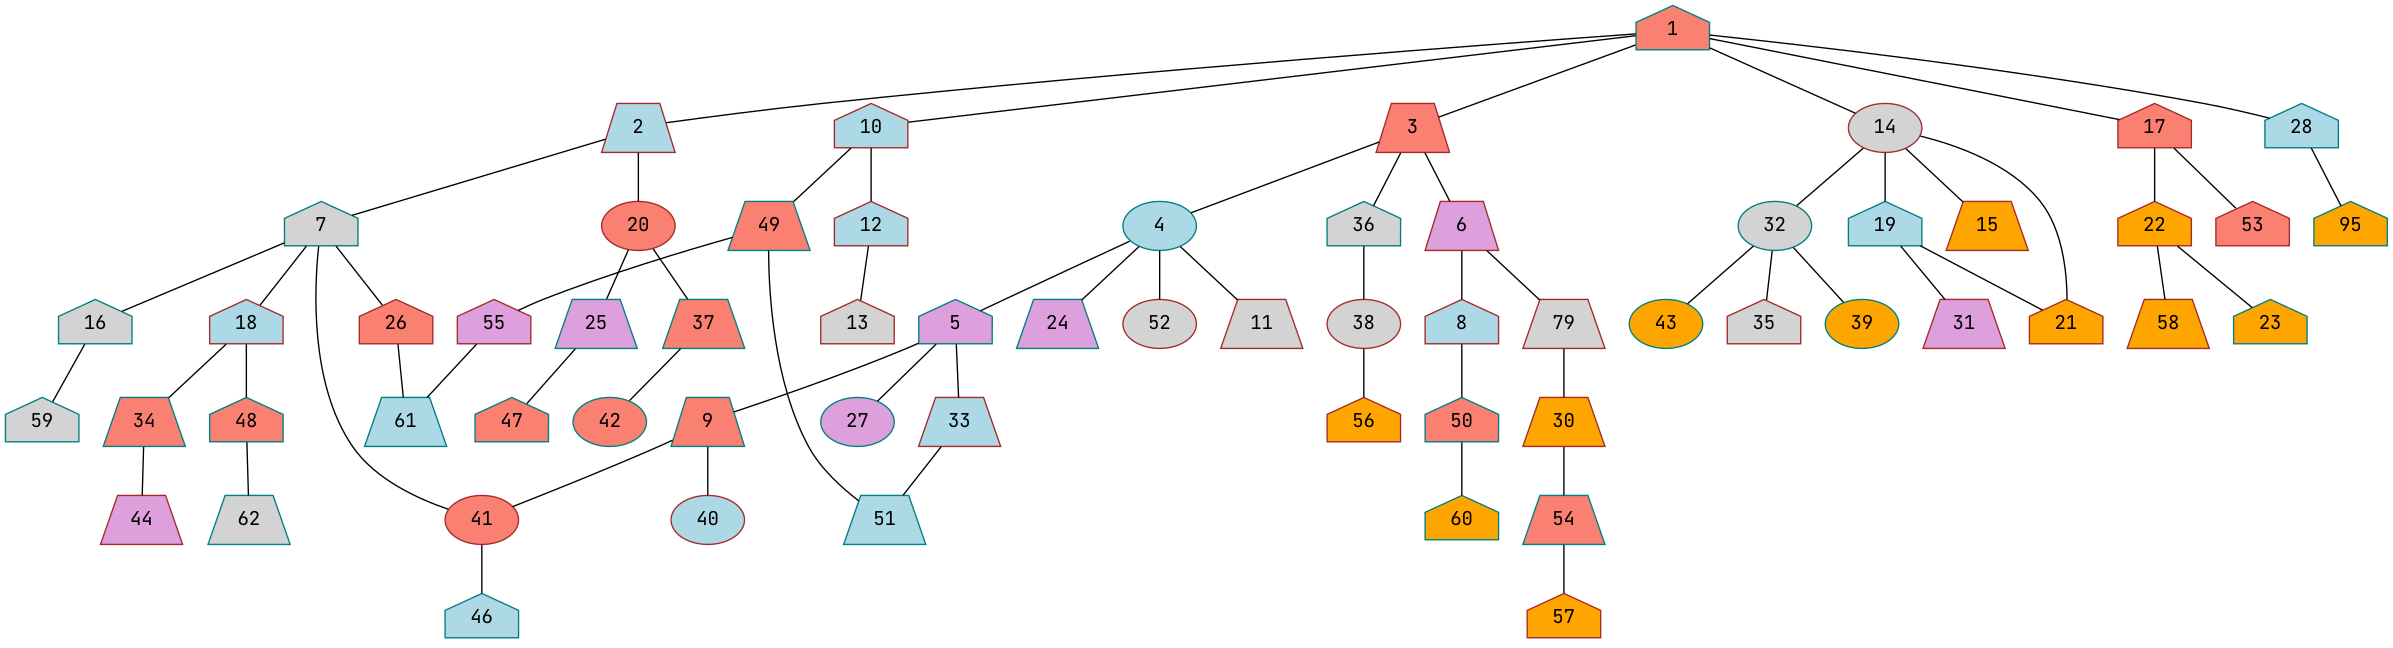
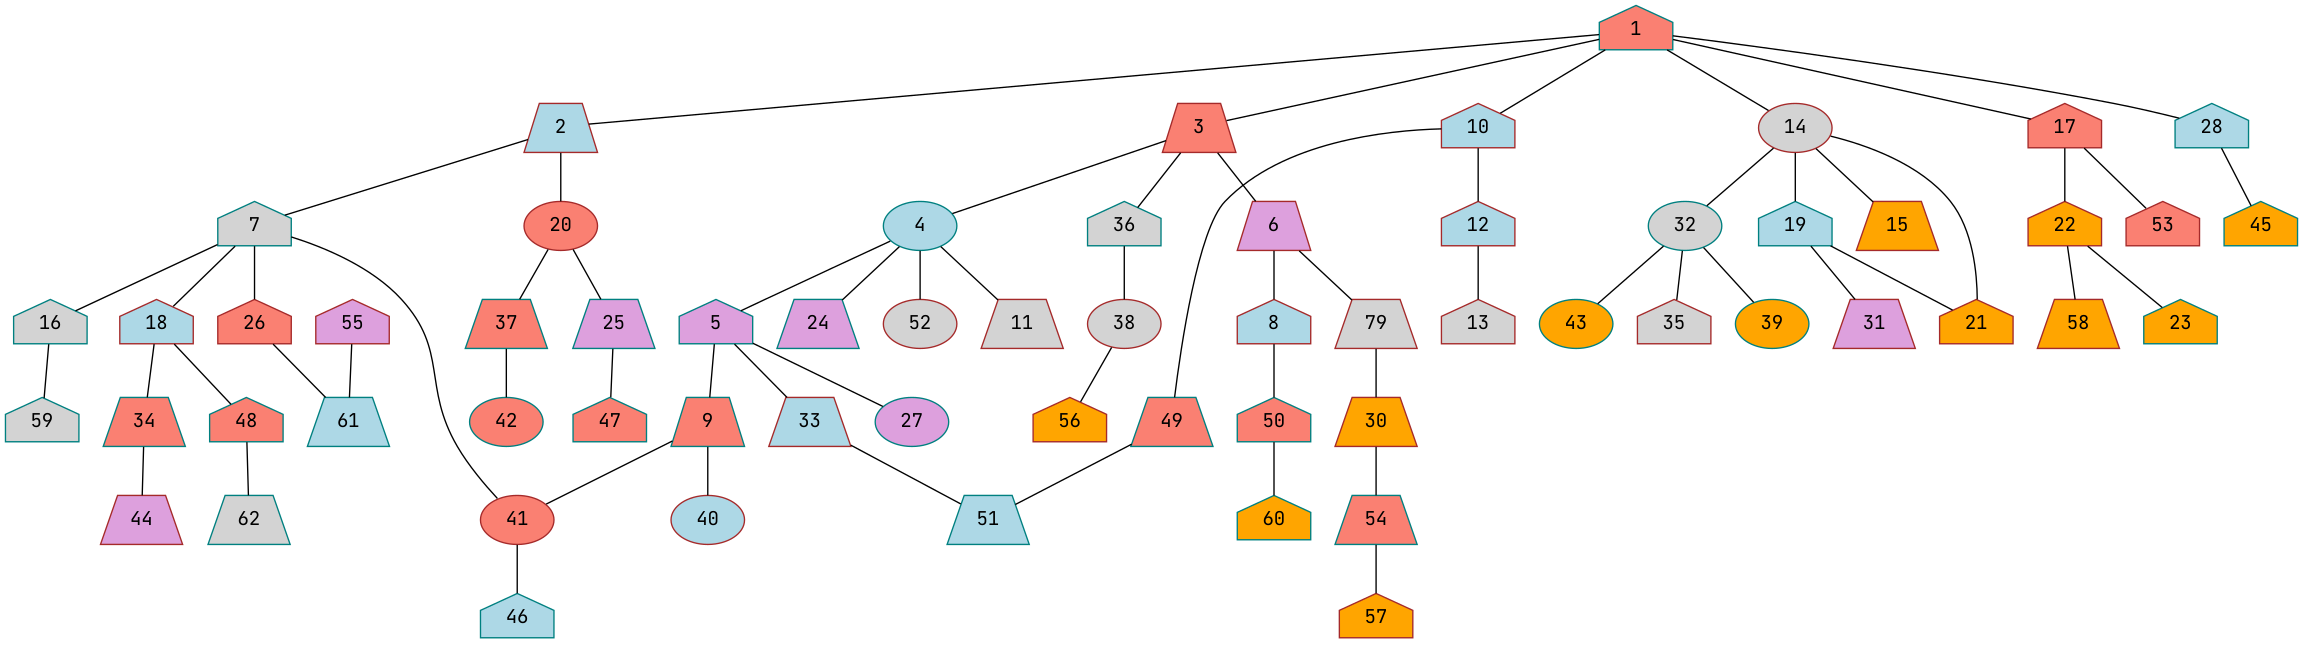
(2351, 226) -> (2261, 226)
(630, 269) -> none
